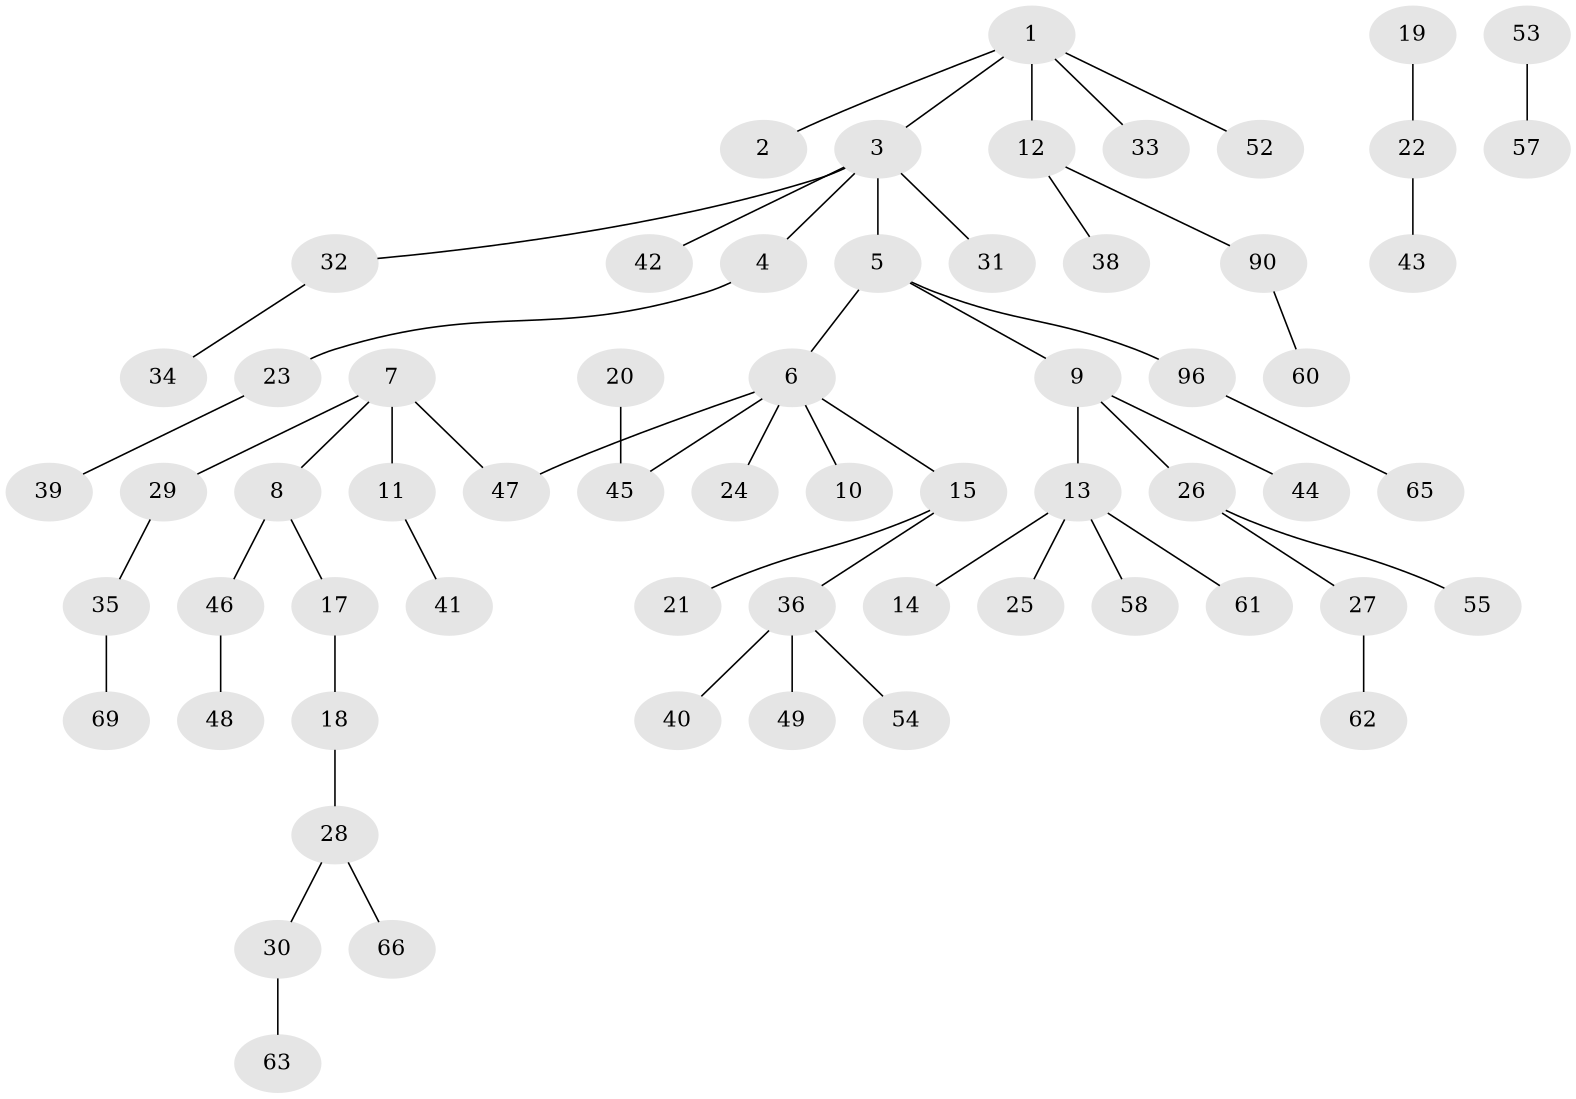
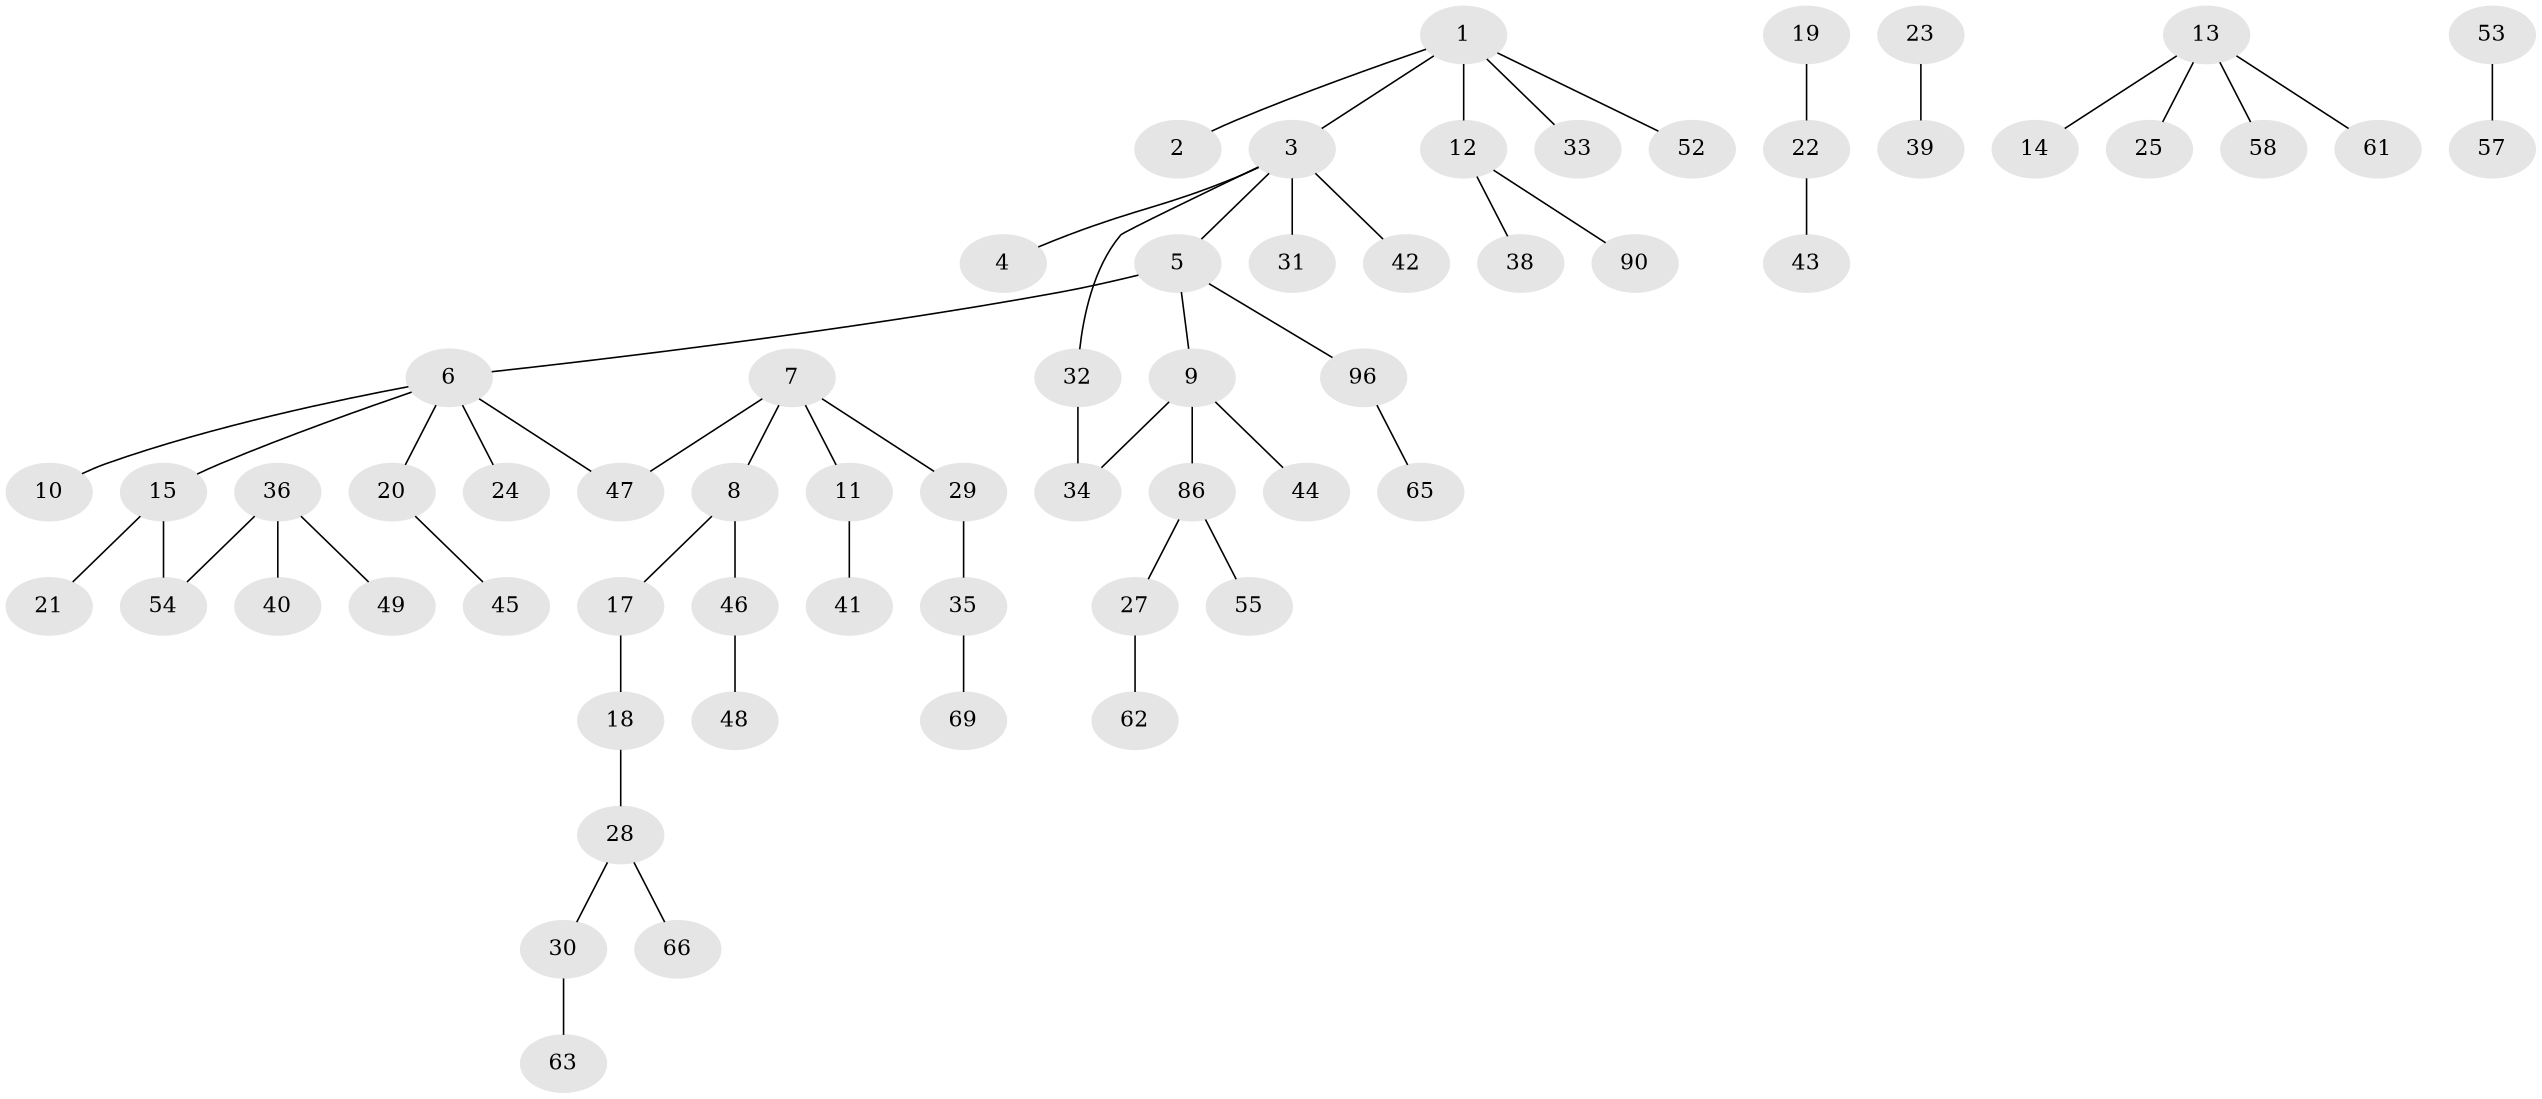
(521, 321) -> none
(1307, 378) -> none
(706, 435) -> (421, 435)
(1078, 435) -> (1135, 435)
(1192, 492) -> (1192, 492)
(878, 549) -> (164, 549)
